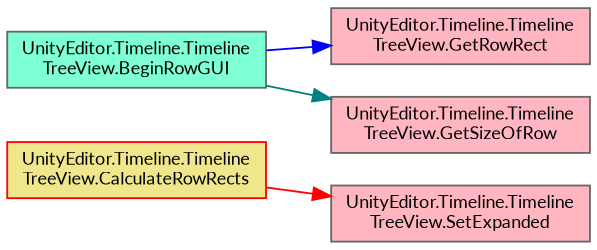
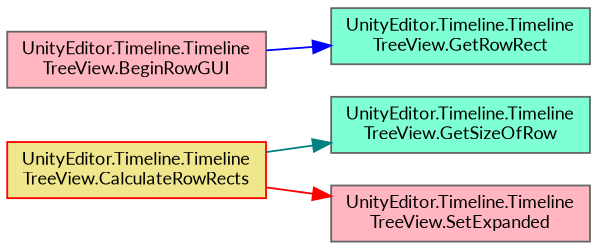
(461, 36) -> (461, 36)
(137, 60) -> (137, 60)
(290, 90) -> (290, 149)
(461, 125) -> (461, 125)
